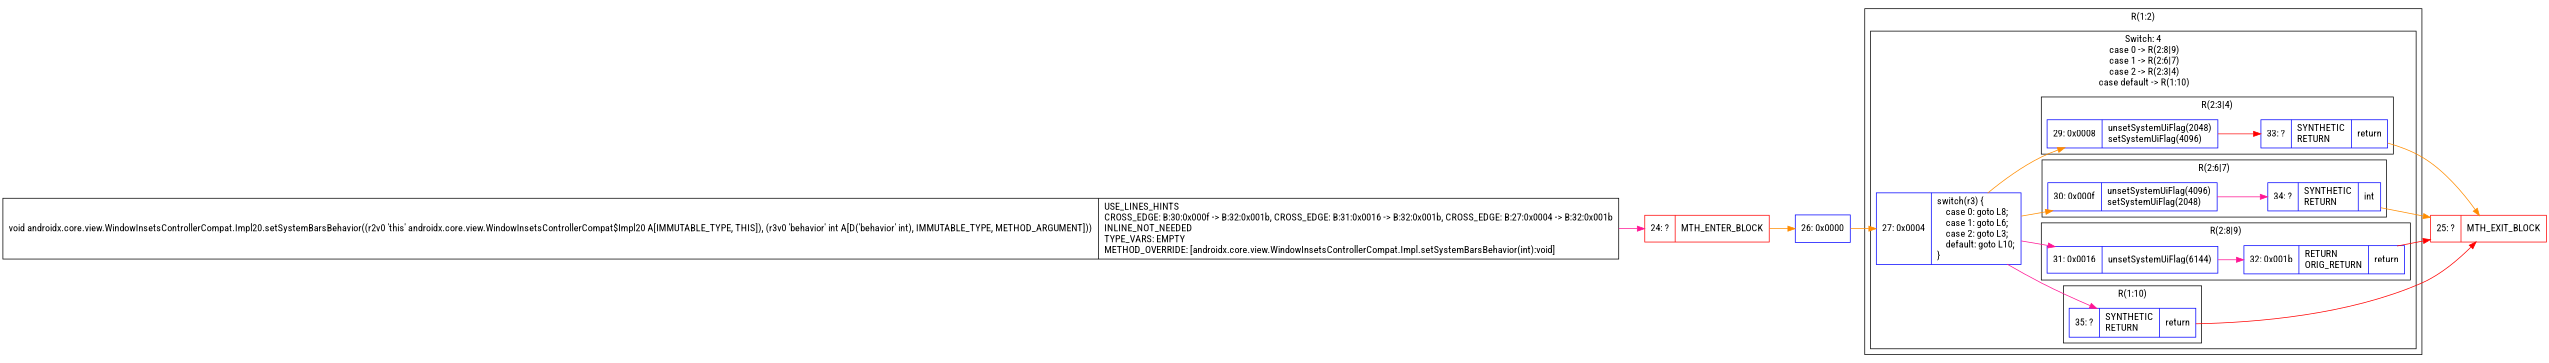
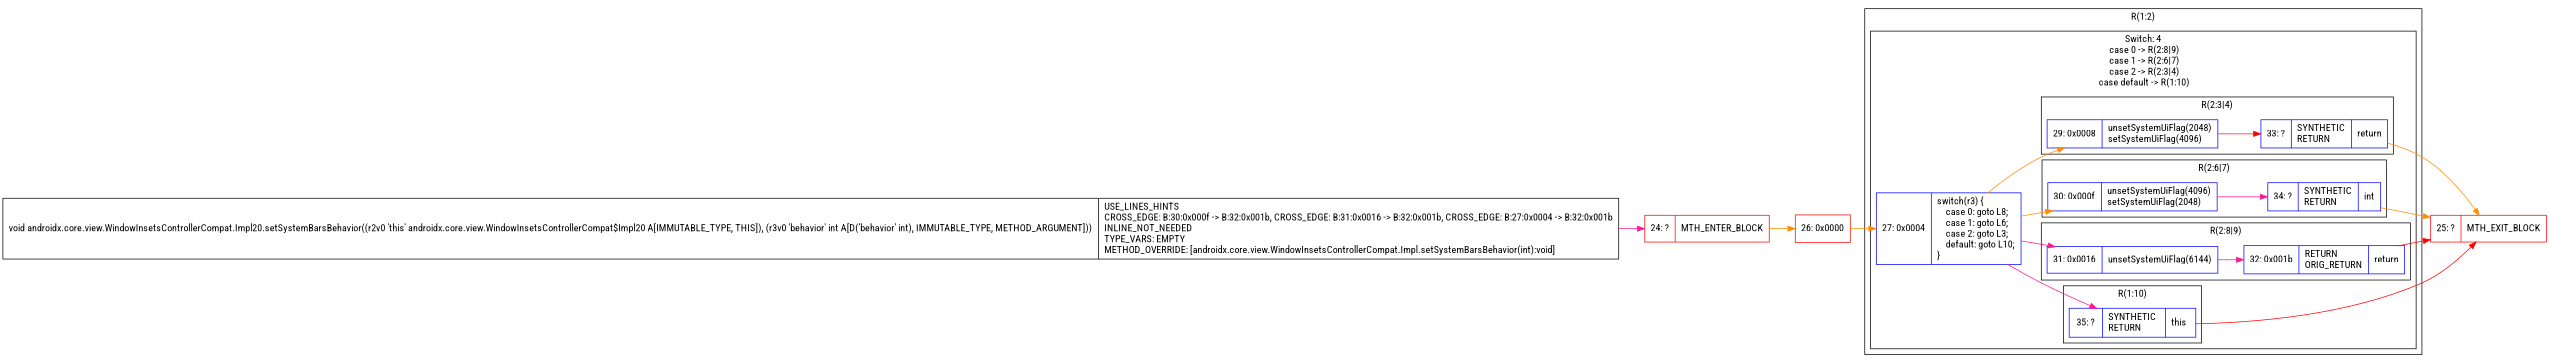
(1823, 229) -> (1823, 229)
(2178, 322) -> (2179, 322)
